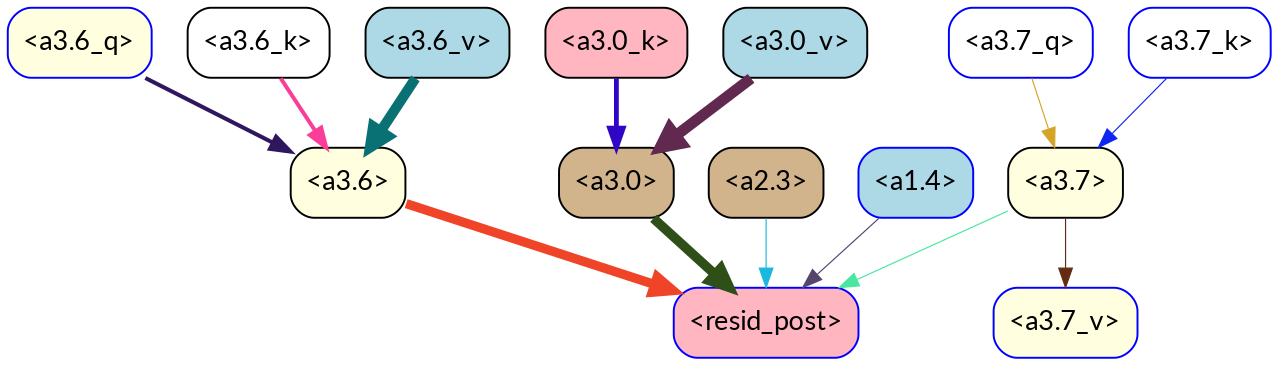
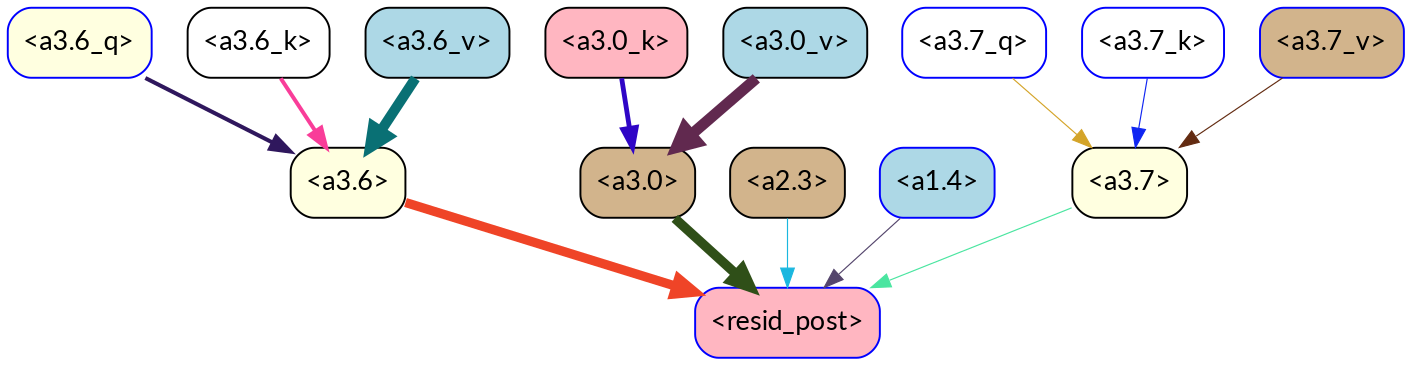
(1066, 243) -> (1239, 107)
(1066, 323) -> (1332, 43)
